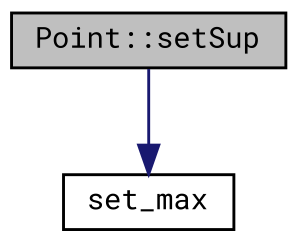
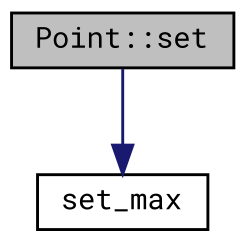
(149, 40) -> (123, 40)
